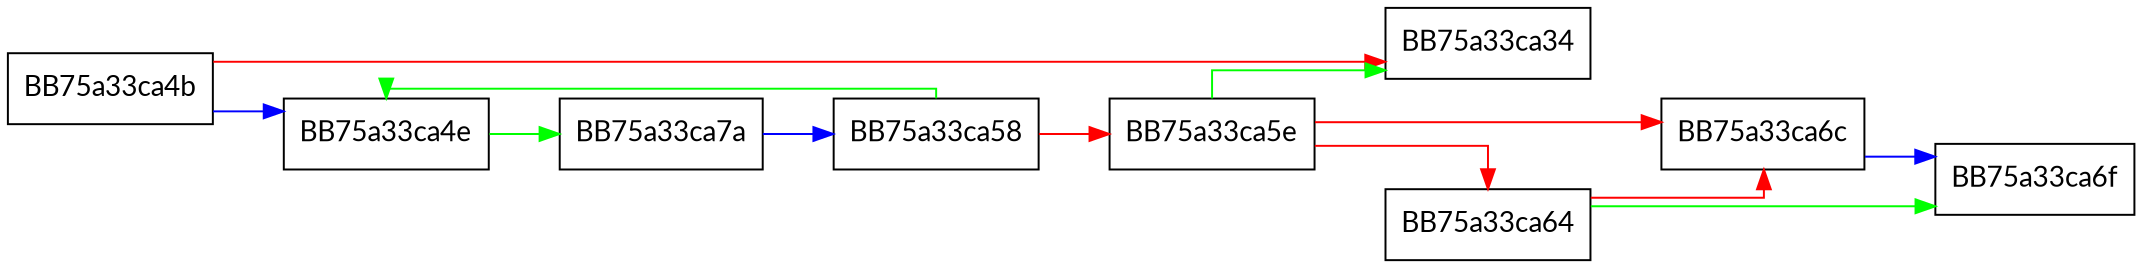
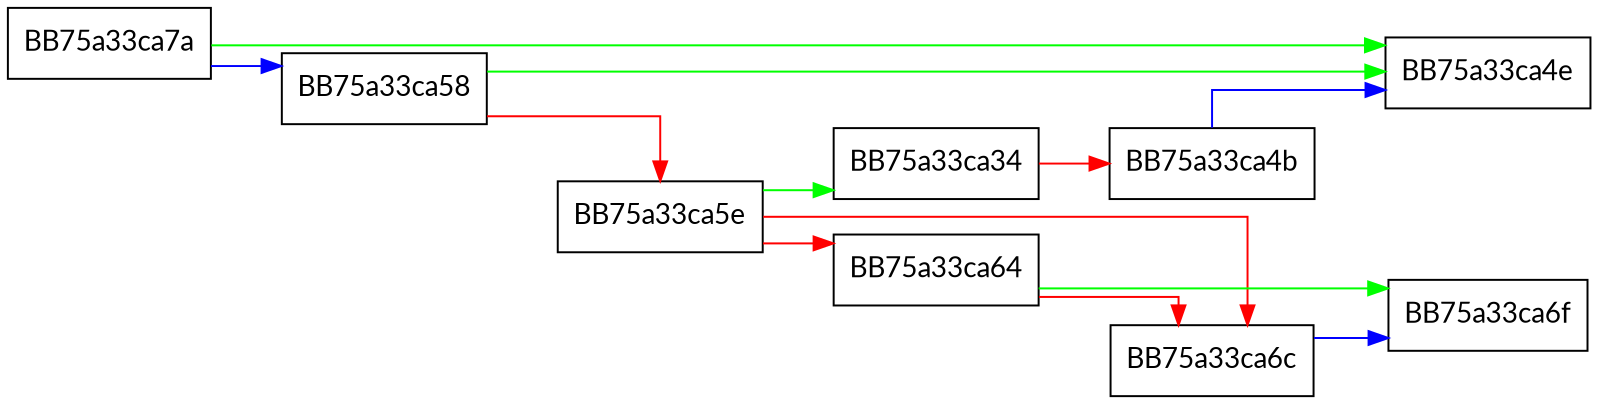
(789, 62) -> (1064, 164)
(515, 134) -> (788, 45)
